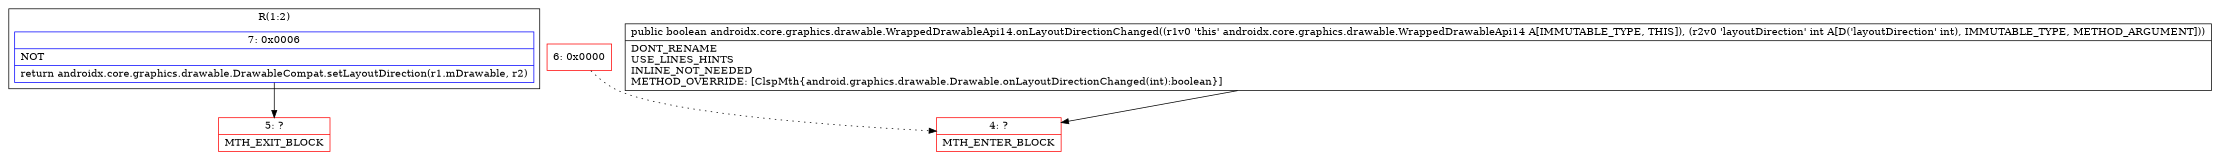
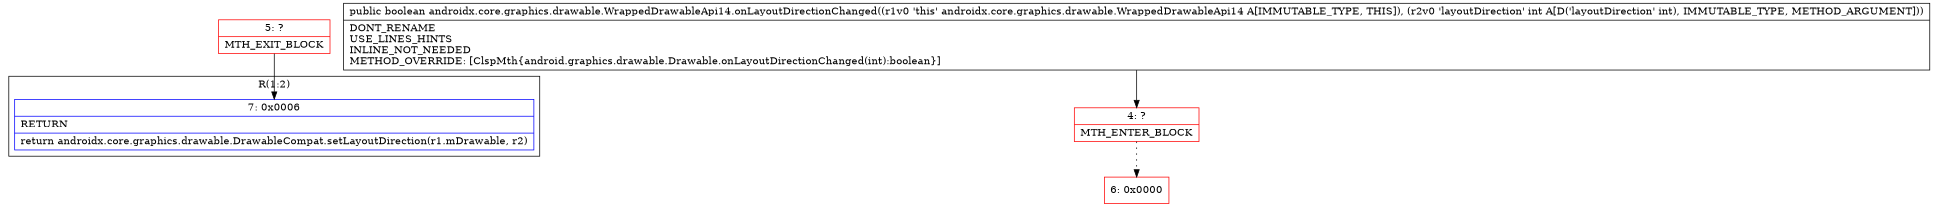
(33, 57) -> (44, 124)
(274, 96) -> (274, 72)
(755, 117) -> (1137, 156)
